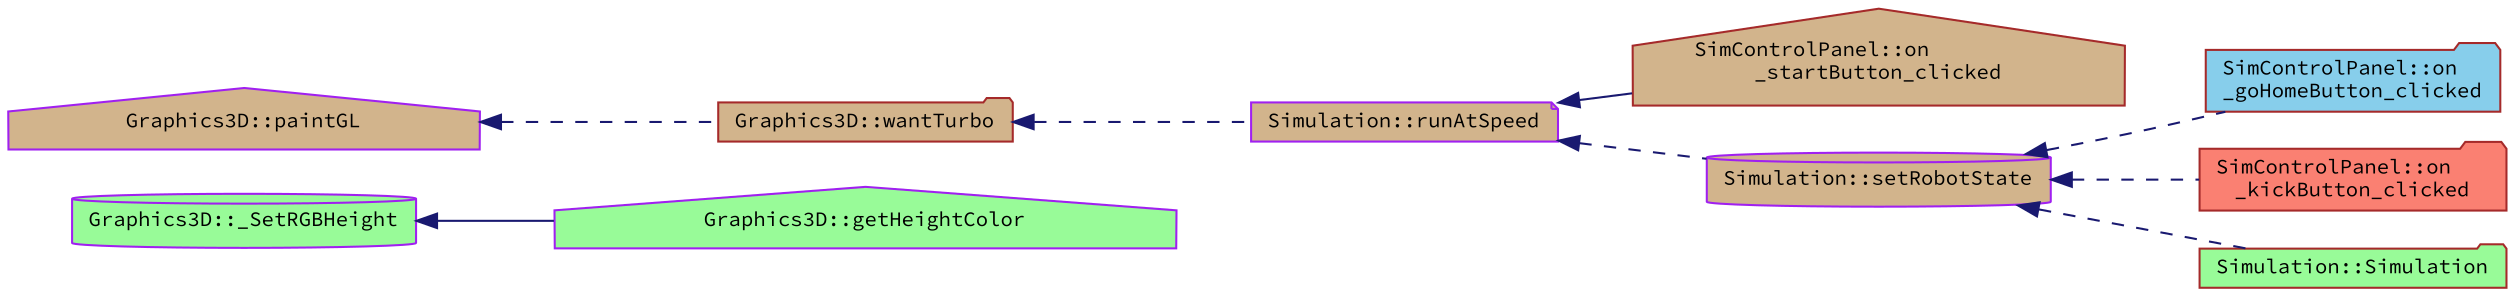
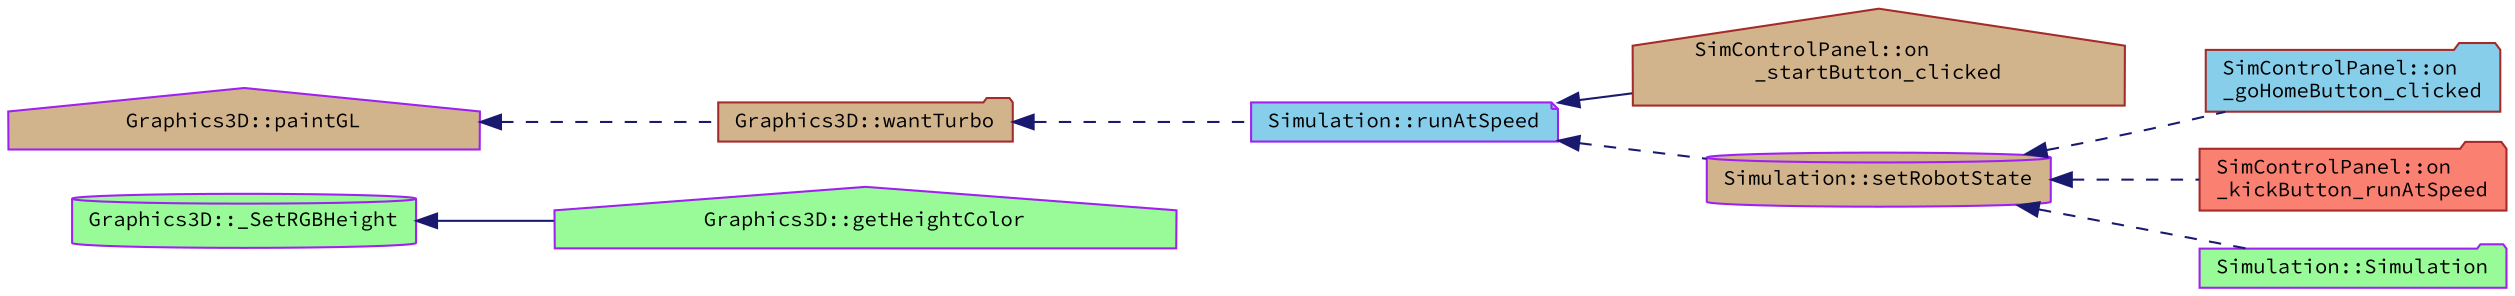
(1405, 122) -> (1405, 122)
(2353, 180) -> (2353, 180)
(2353, 268) -> (2353, 268)
